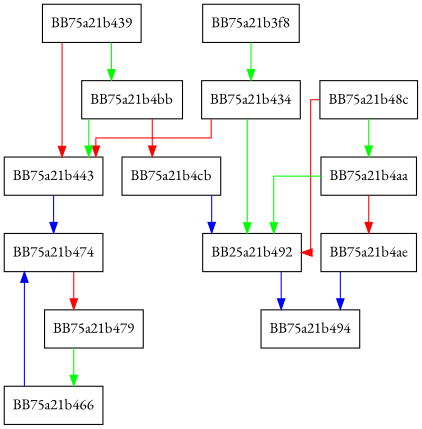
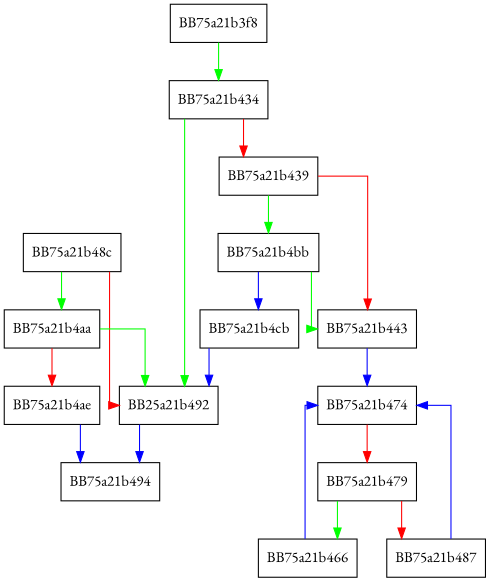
(152, 131) -> (258, 285)
(159, 138) -> (244, 133)
none -> (436, 558)
